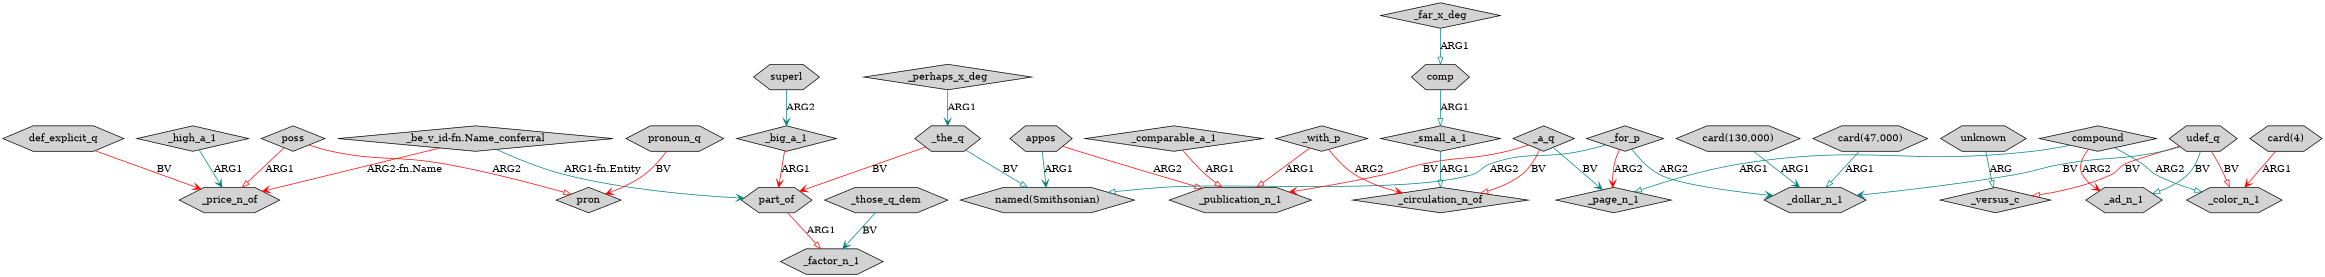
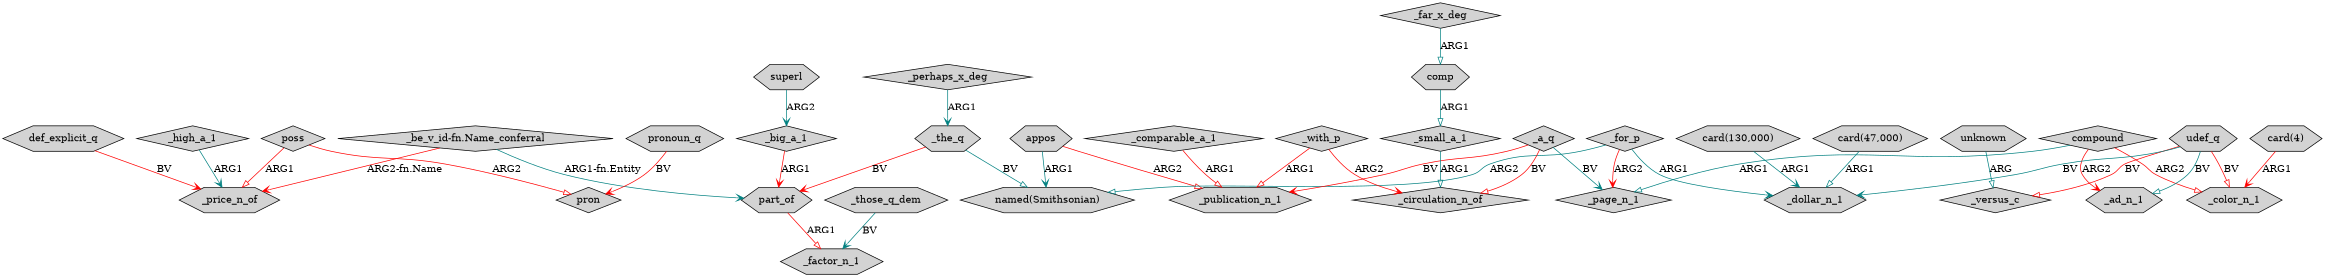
(1674, 169) -> (1674, 169)
(2153, 173) -> (2153, 173)
